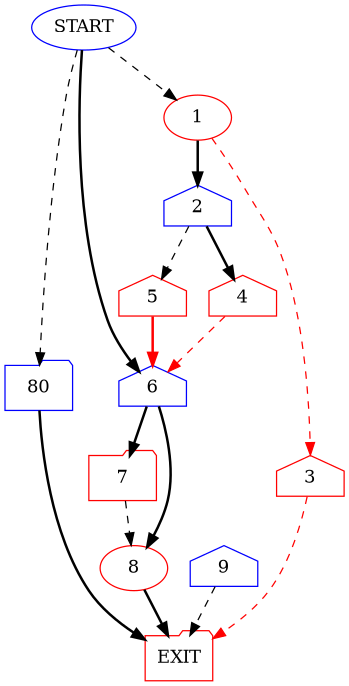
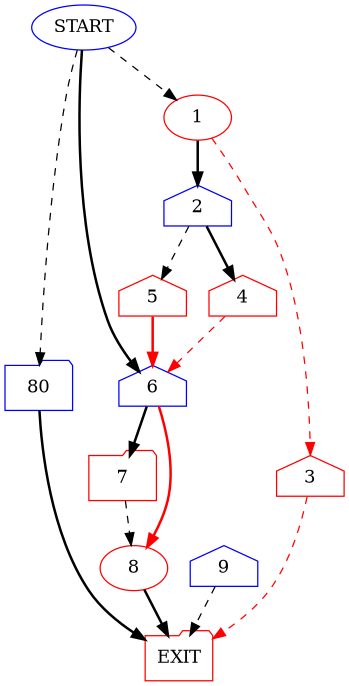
(171, 472) -> (171, 472)
